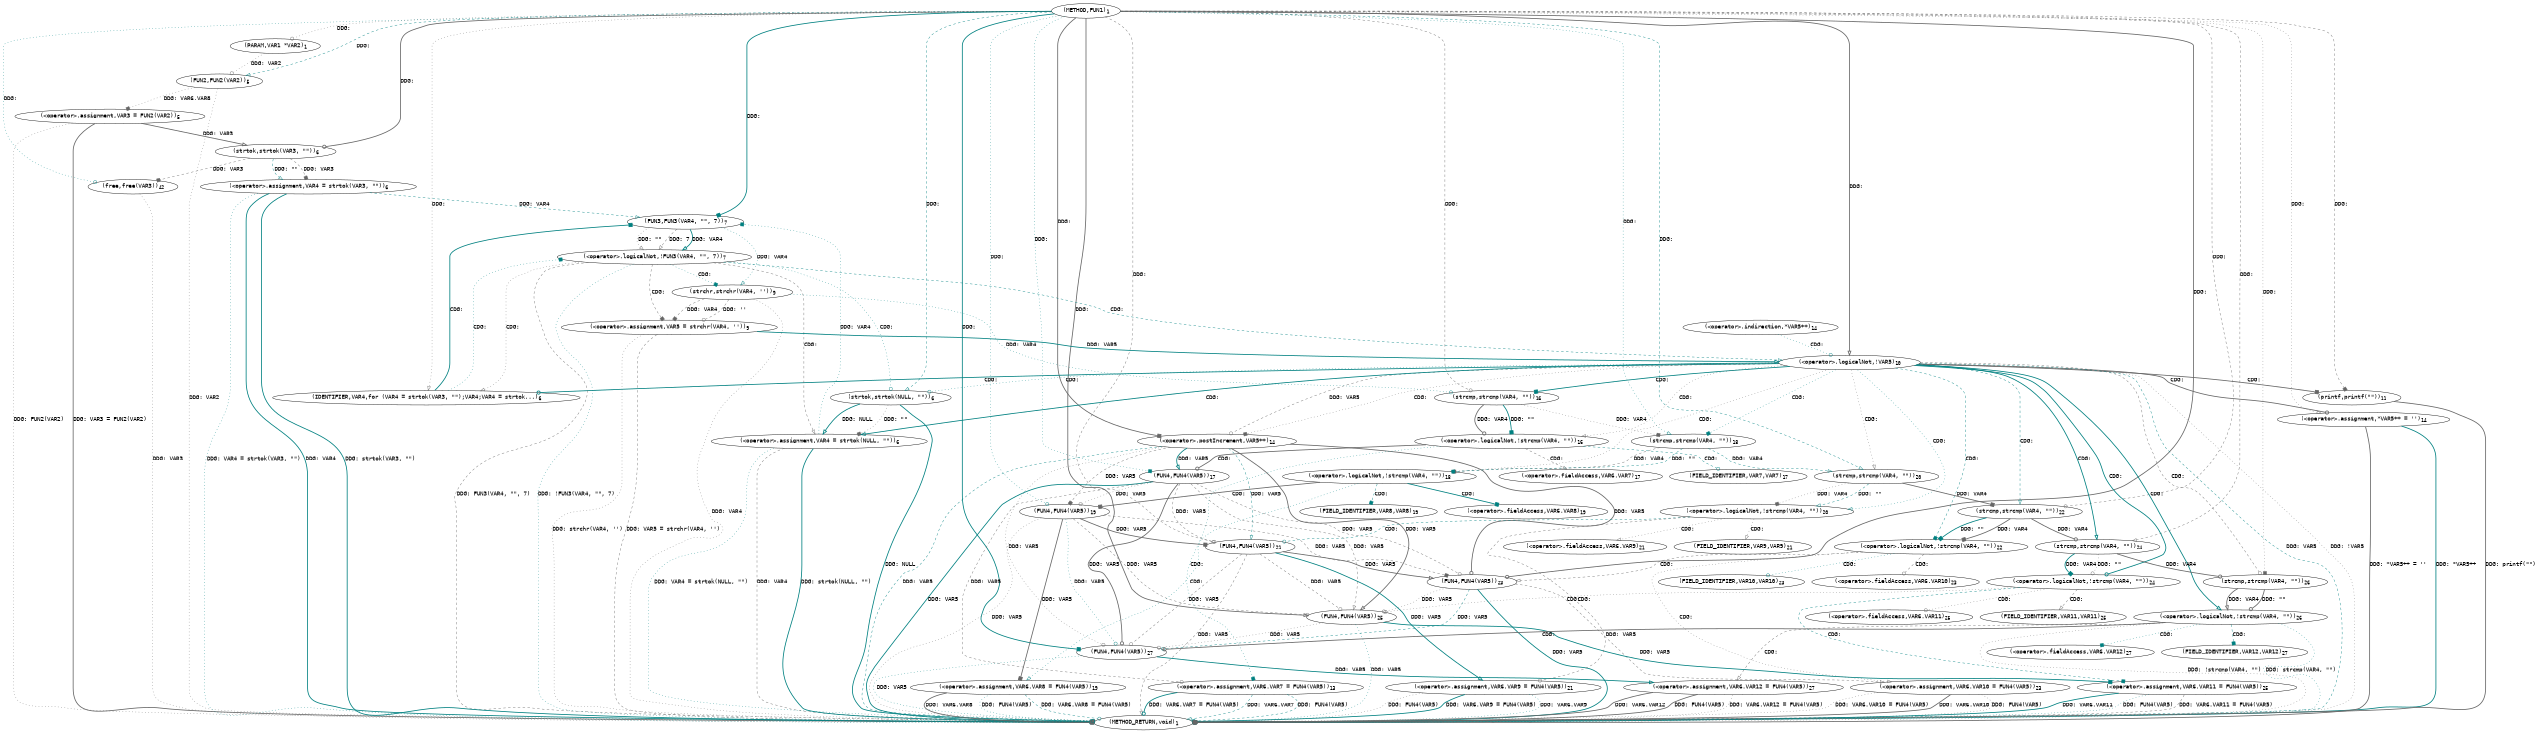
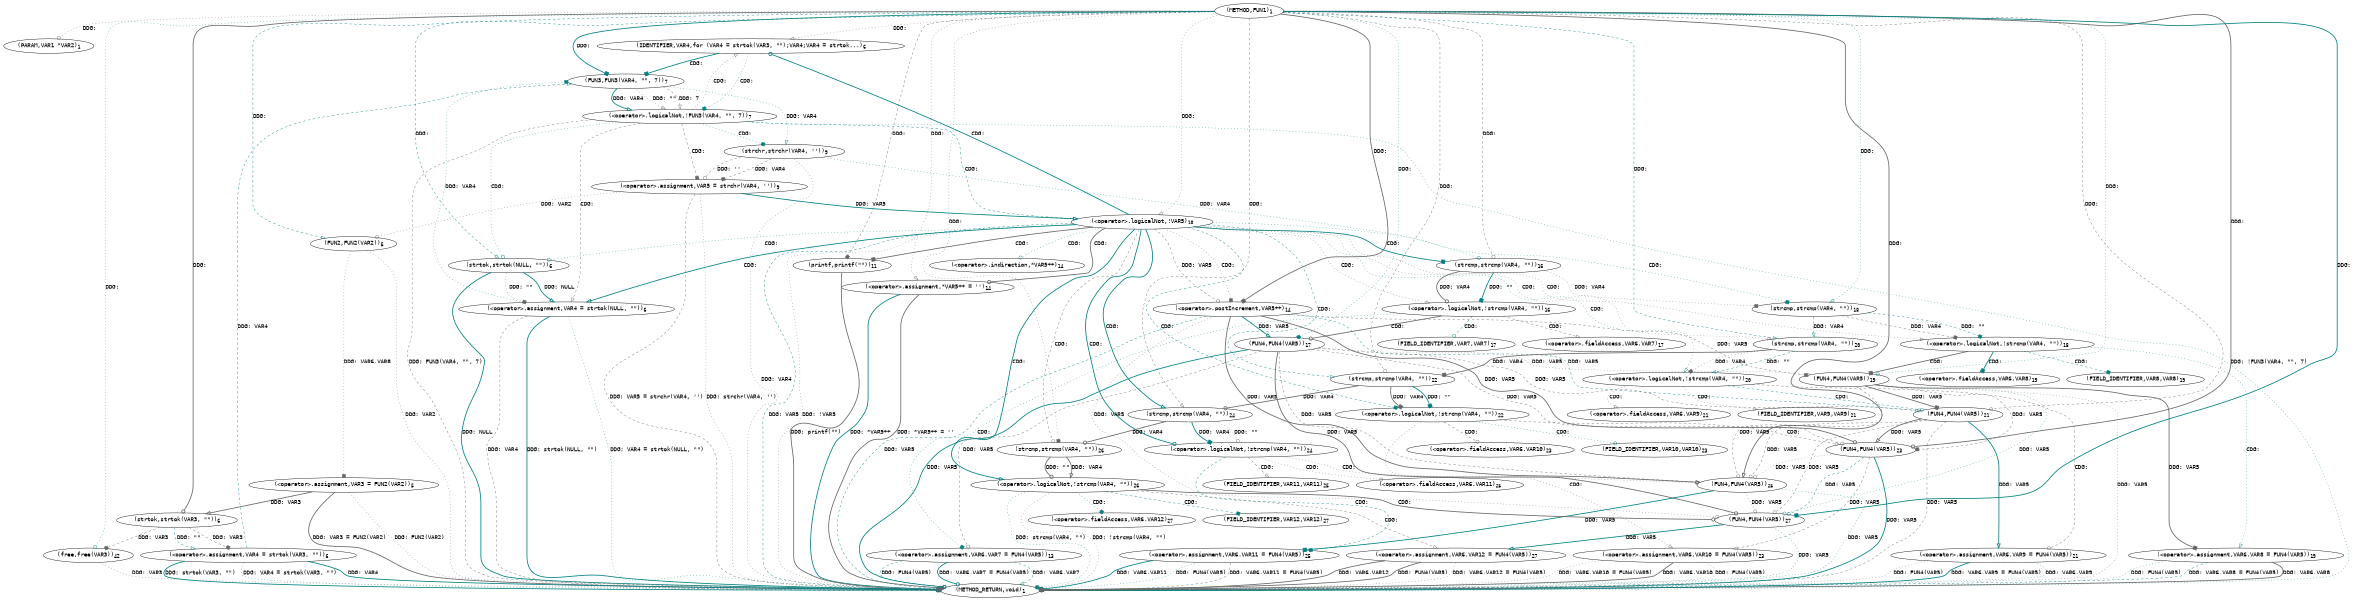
(1642, 24) -> (1182, 107)
(249, 63) -> (500, 209)
(1804, 344) -> (1061, 239)
